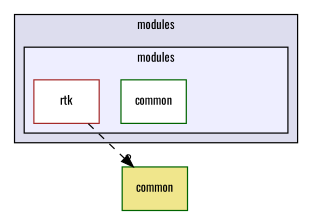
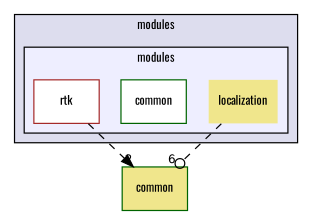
none -> (243, 102)
